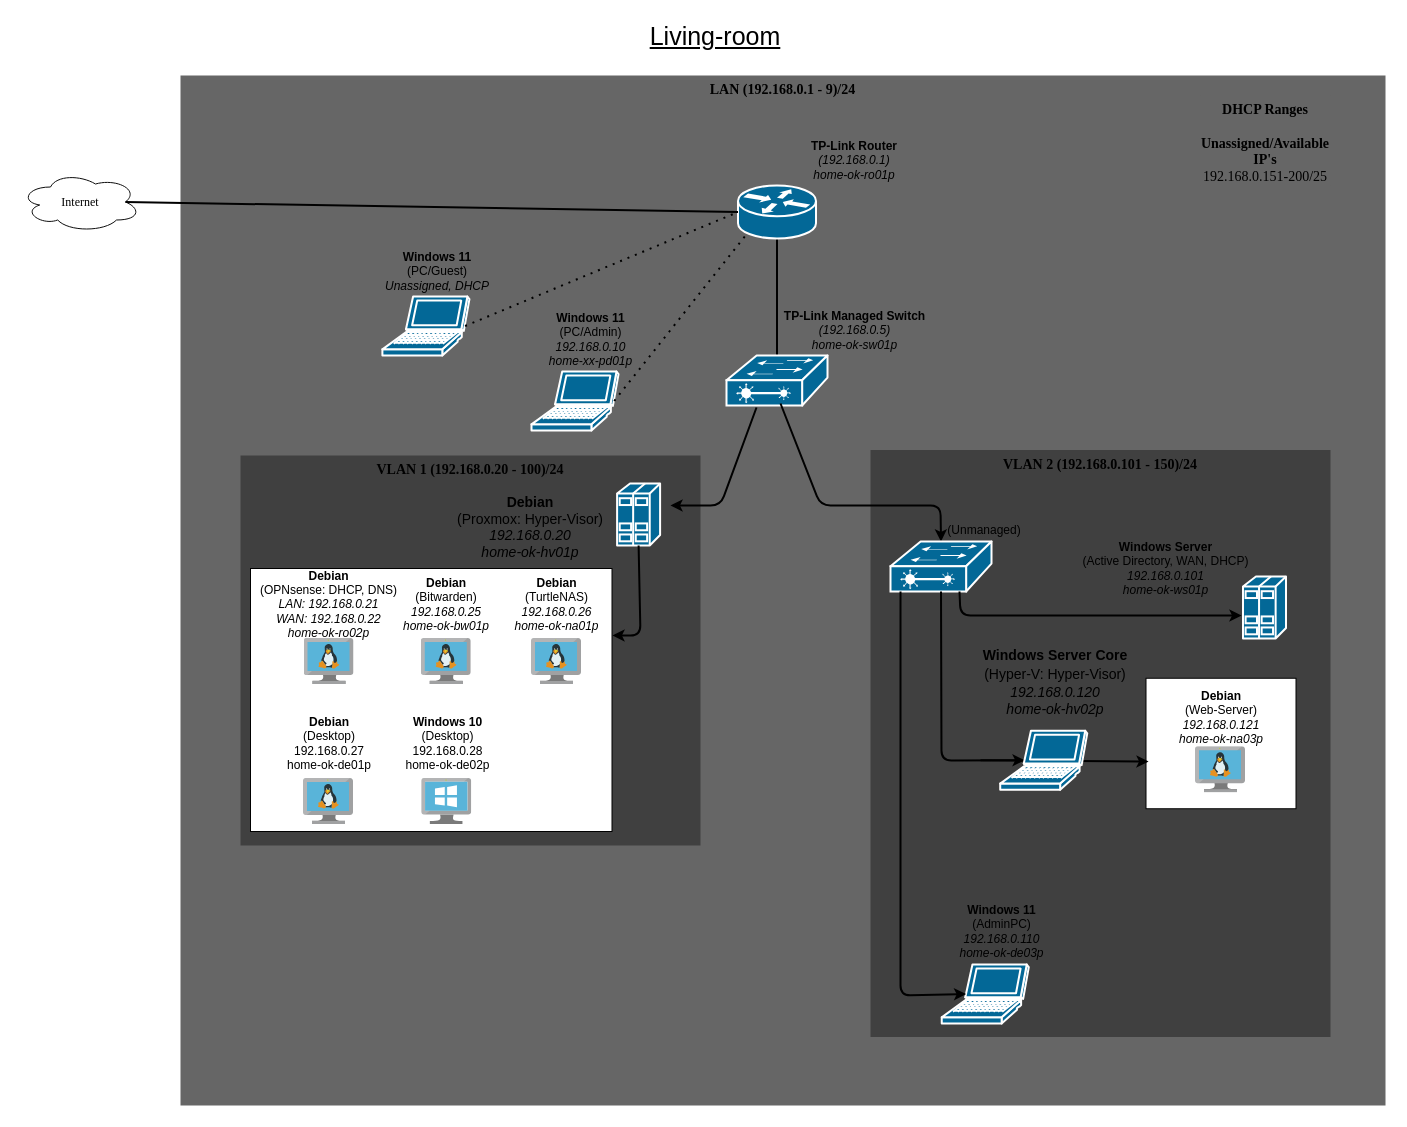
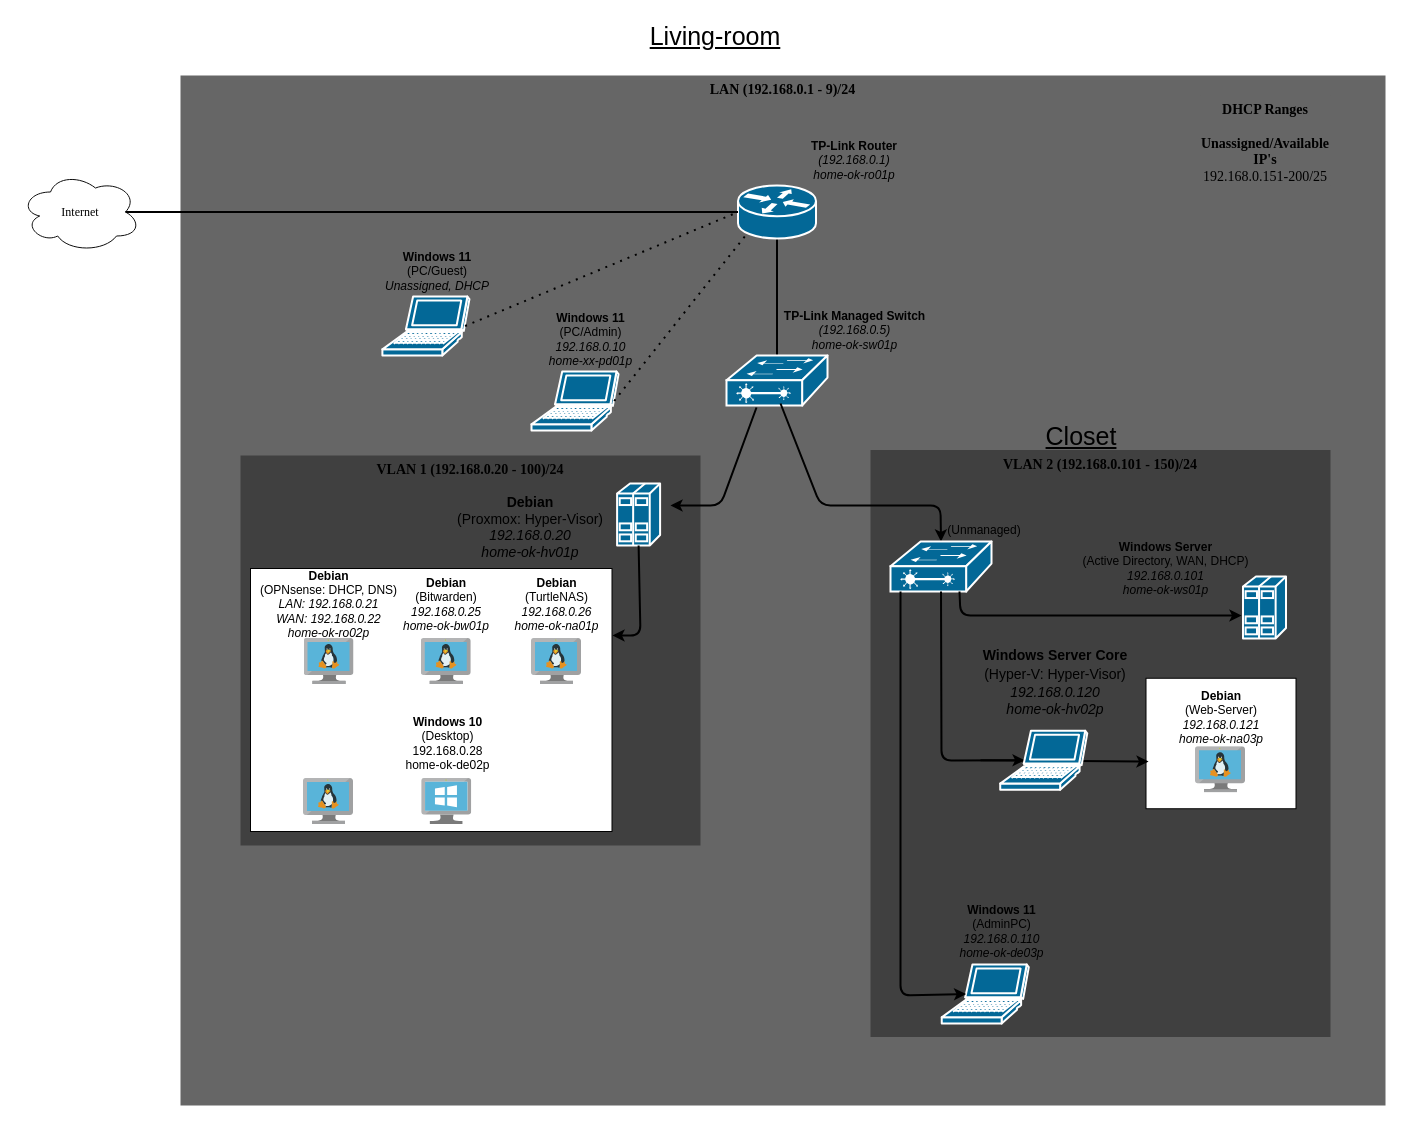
(81, 202) -> (81, 212)
none -> (1081, 435)
(329, 744) -> none
